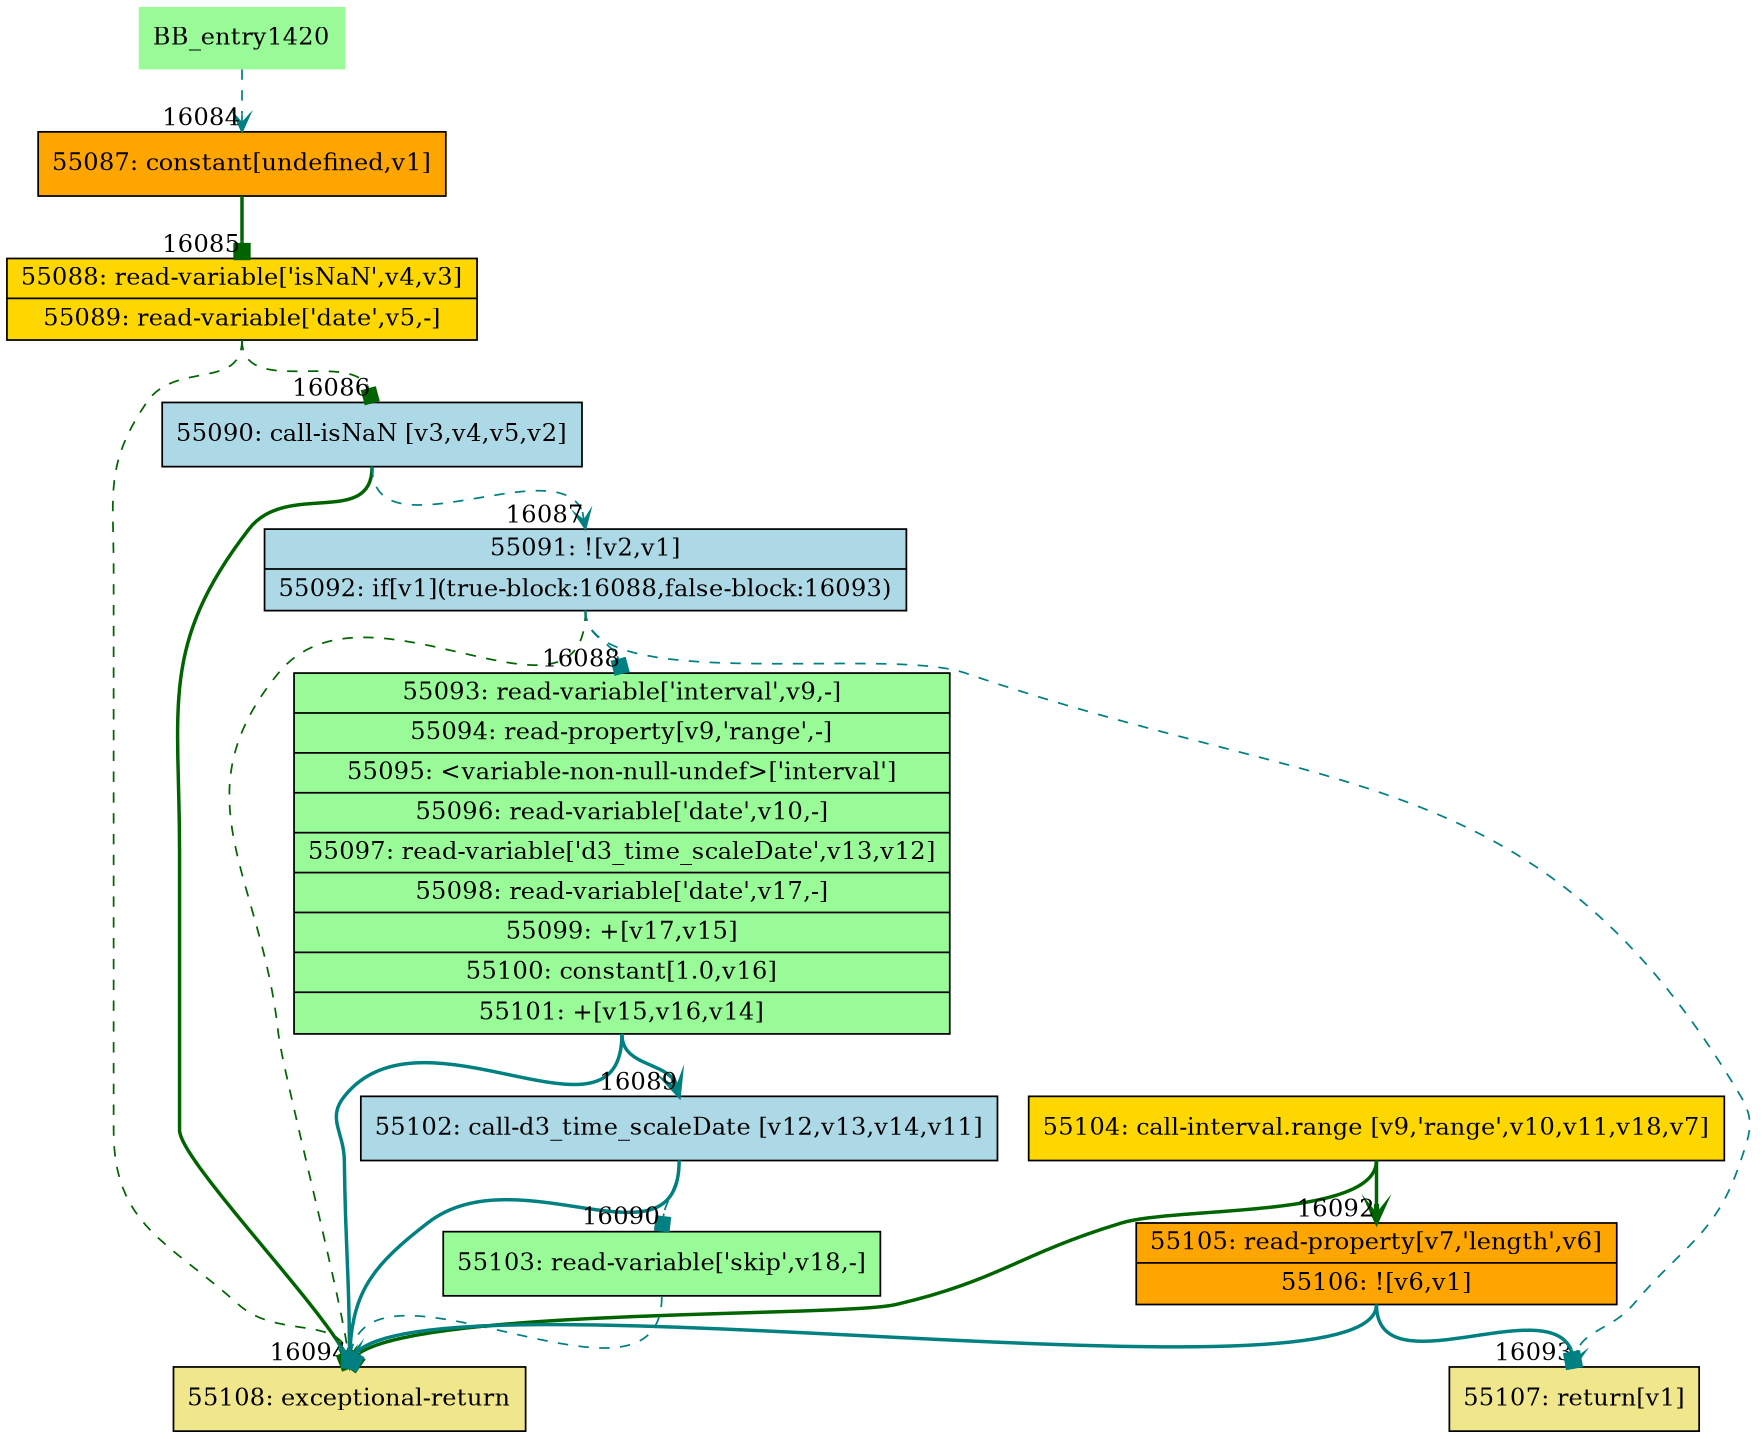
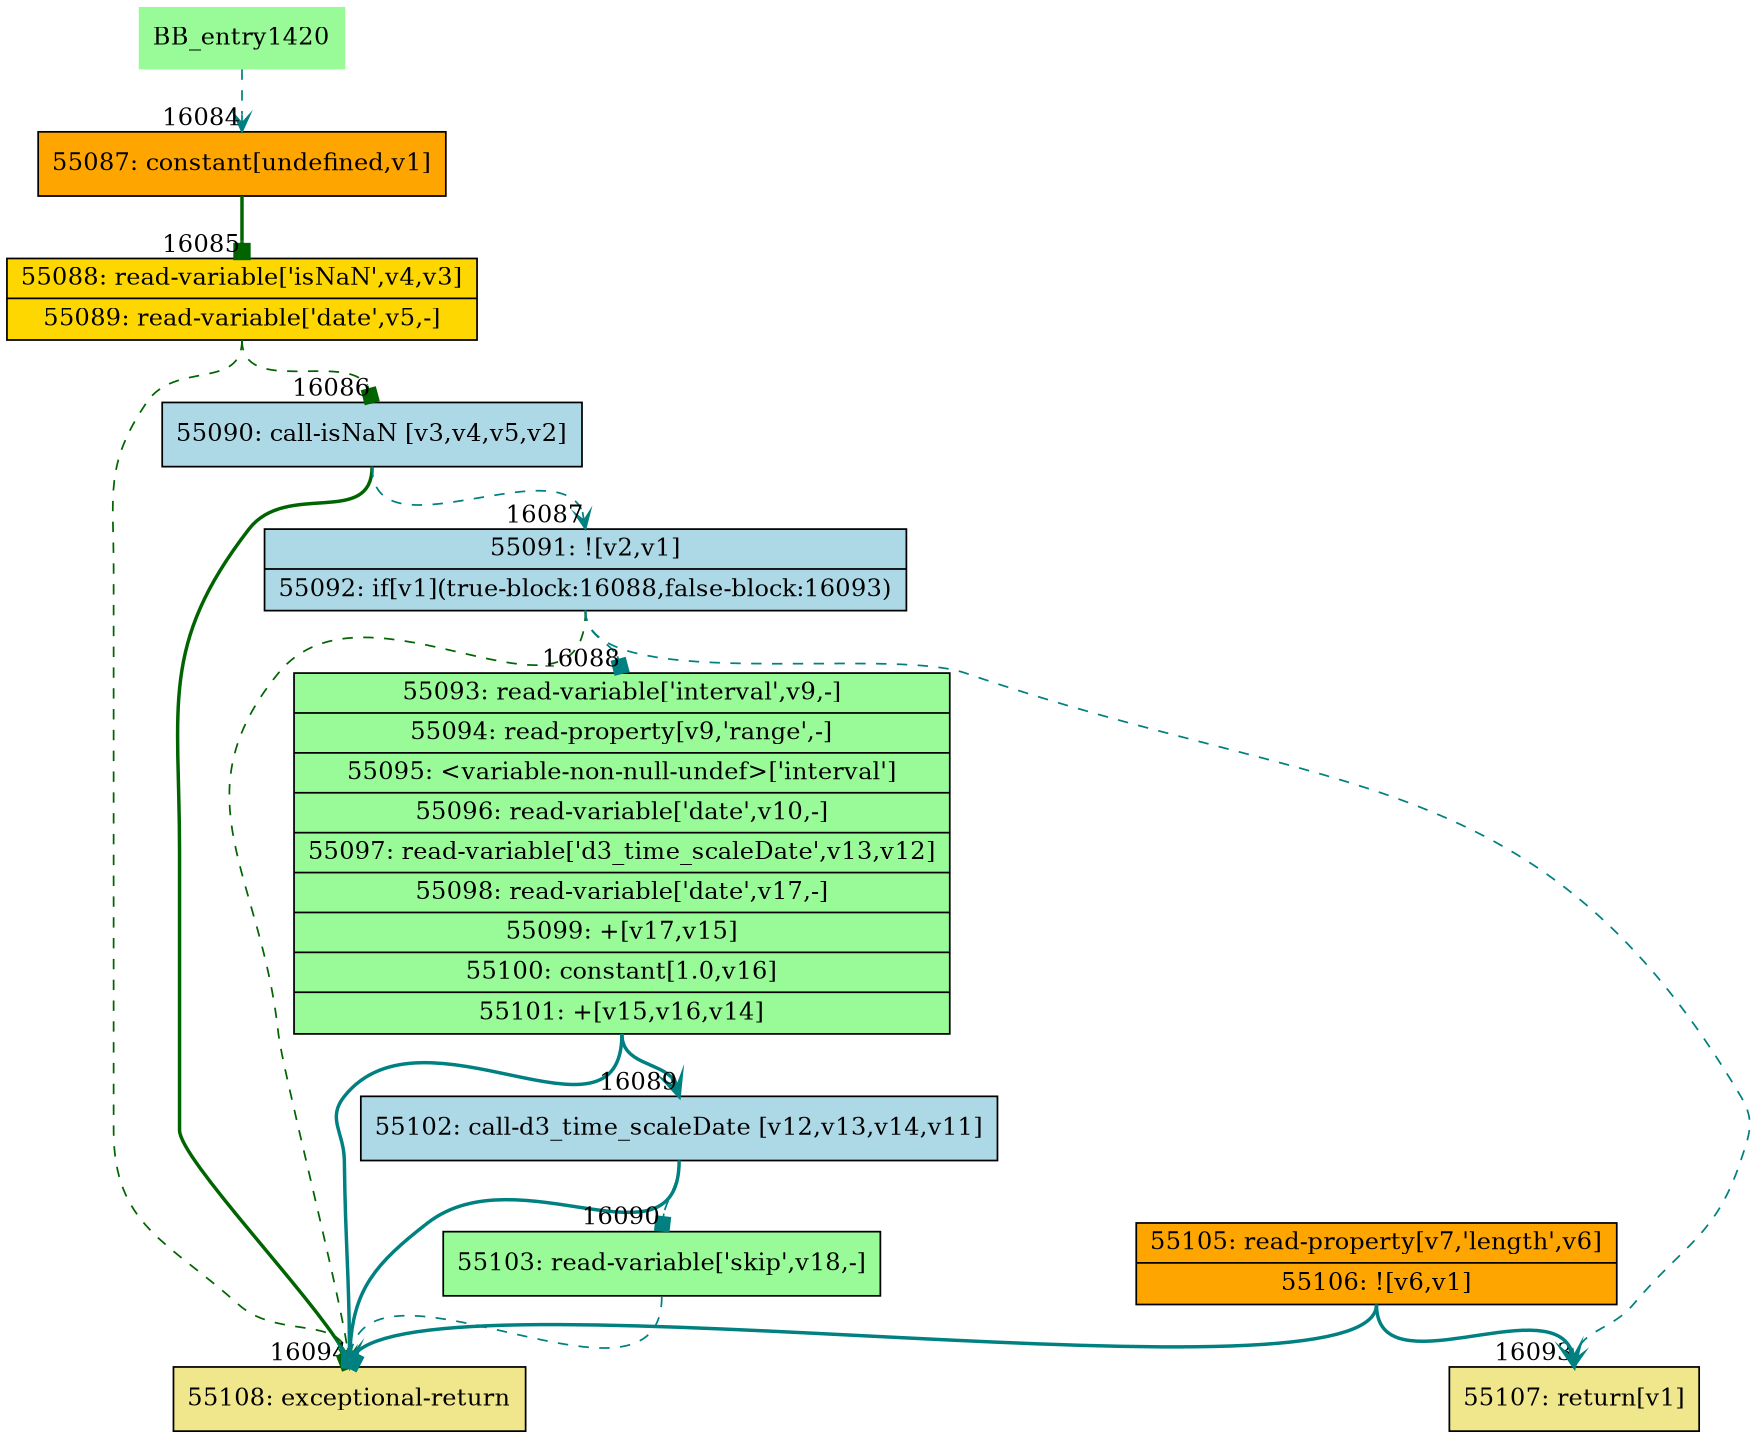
(1377, 1128) -> none
(1467, 1337) -> (1467, 1337)
